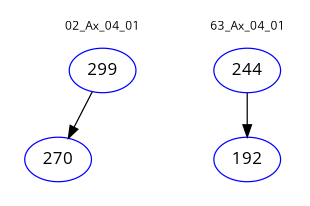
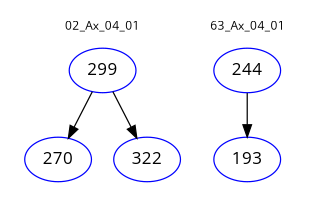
none -> (147, 159)
(247, 159) -> (247, 159)
